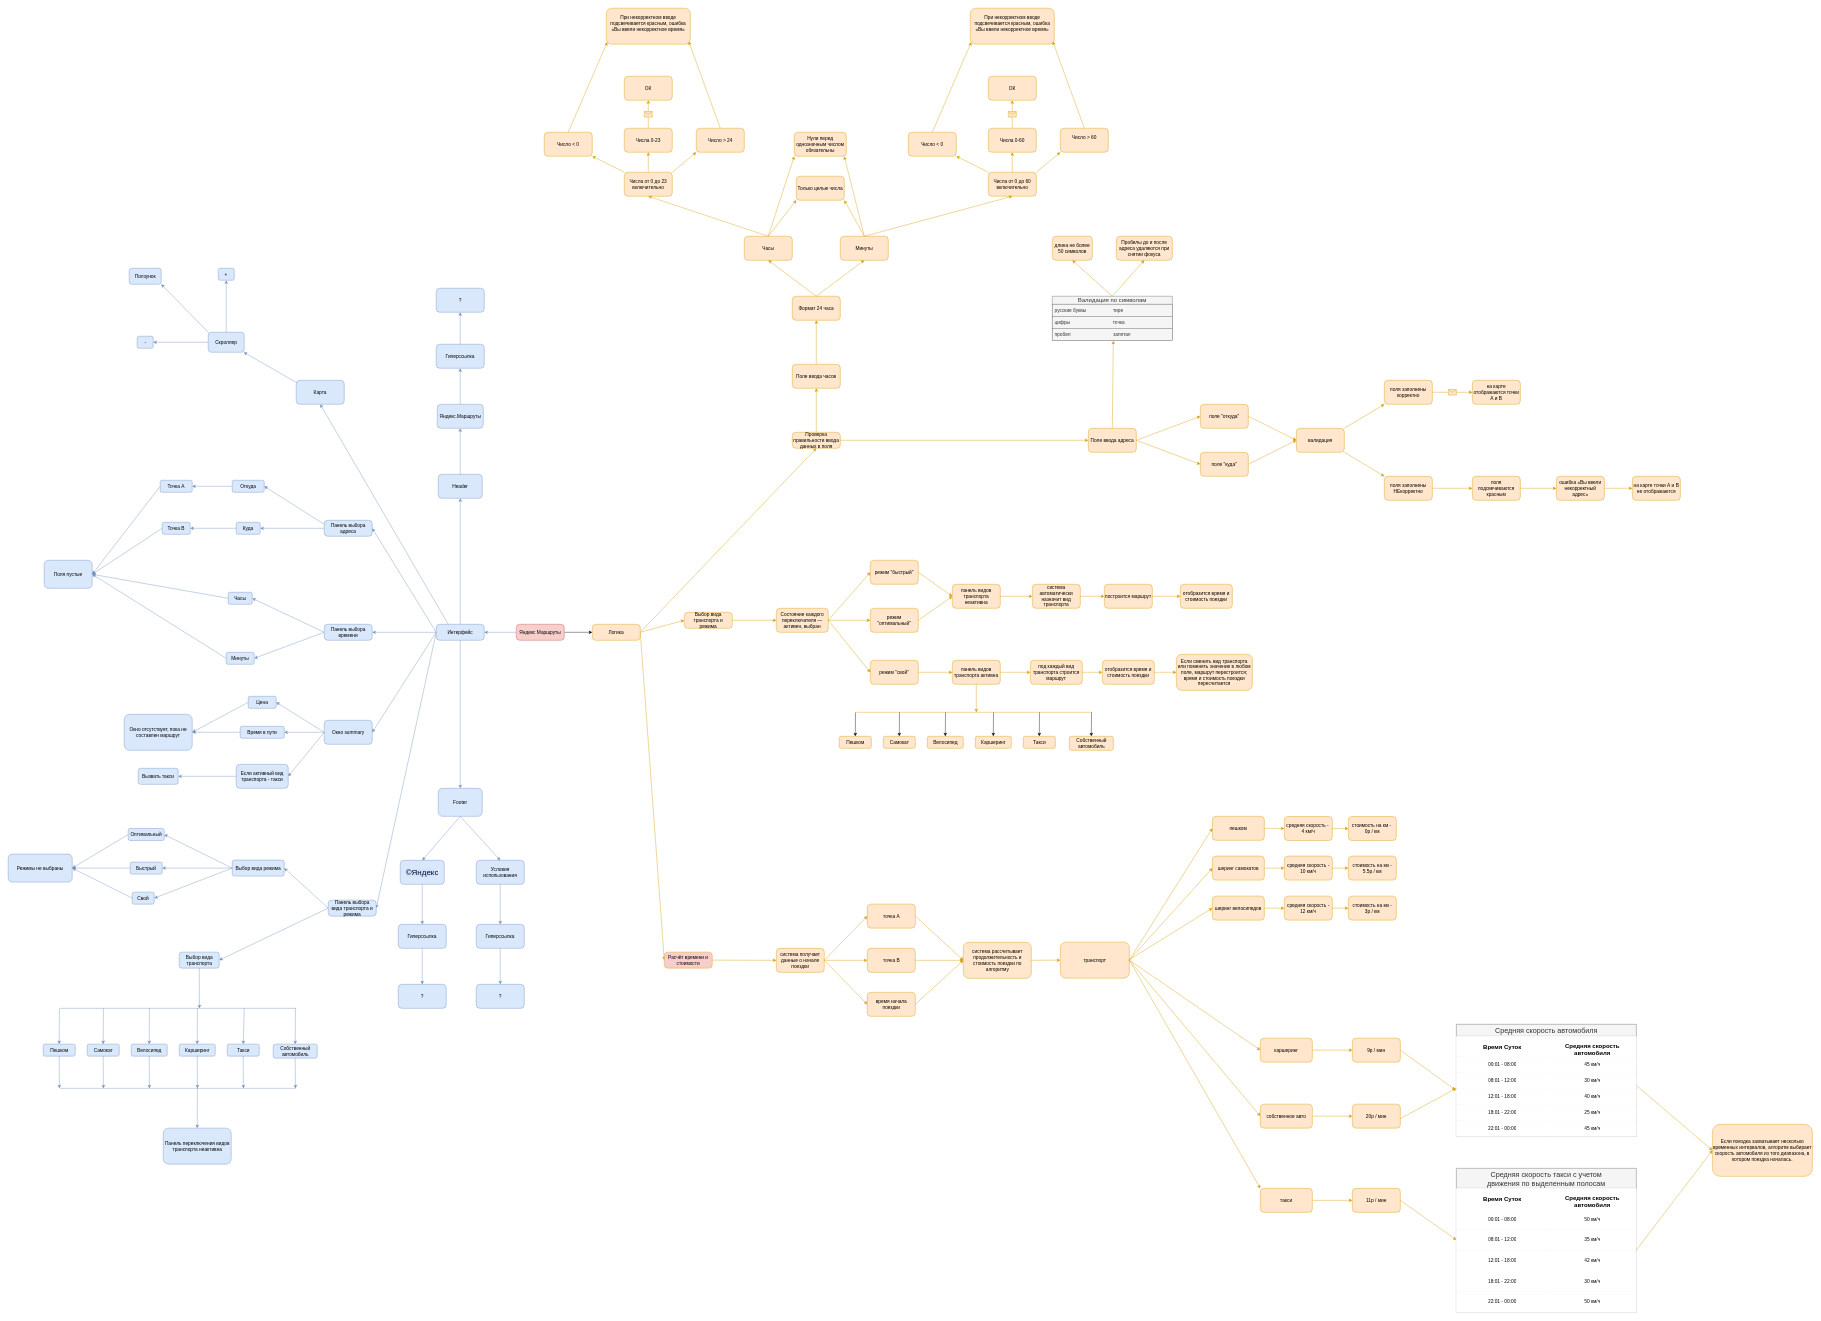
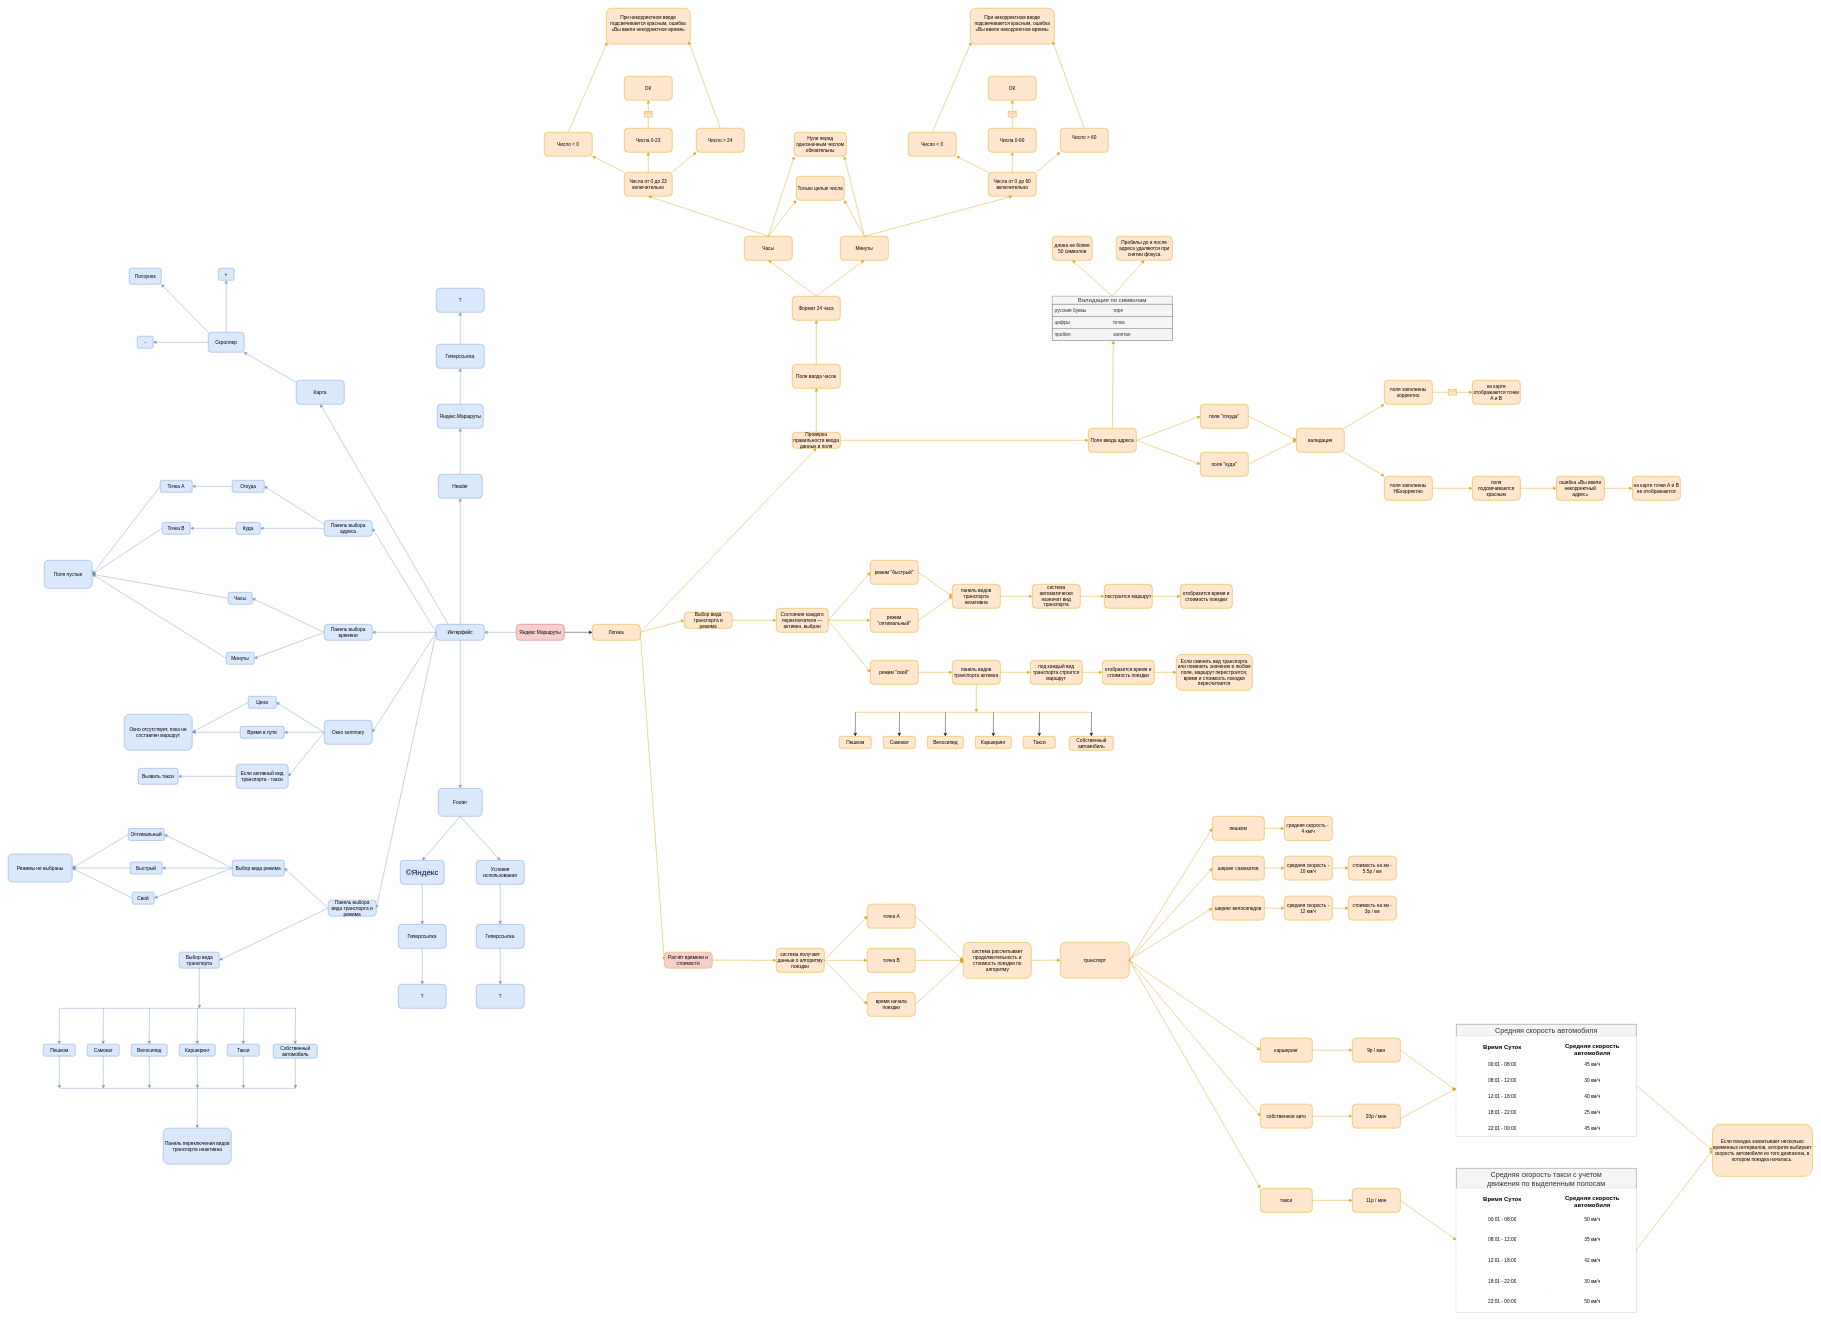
(1344, 828) -> none
(1372, 828) -> none
(800, 960) -> (800, 960)
